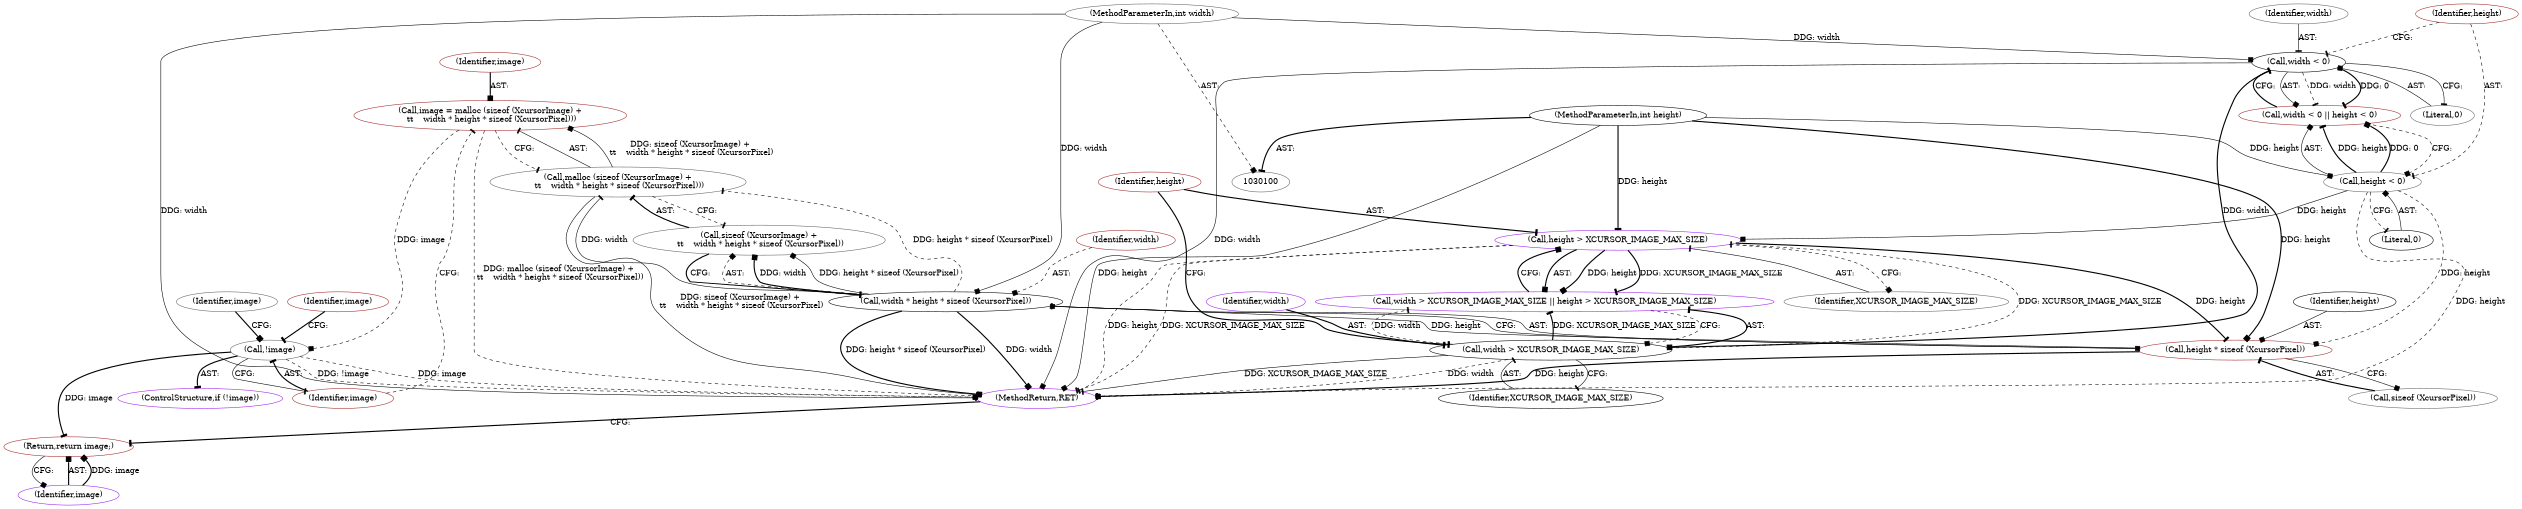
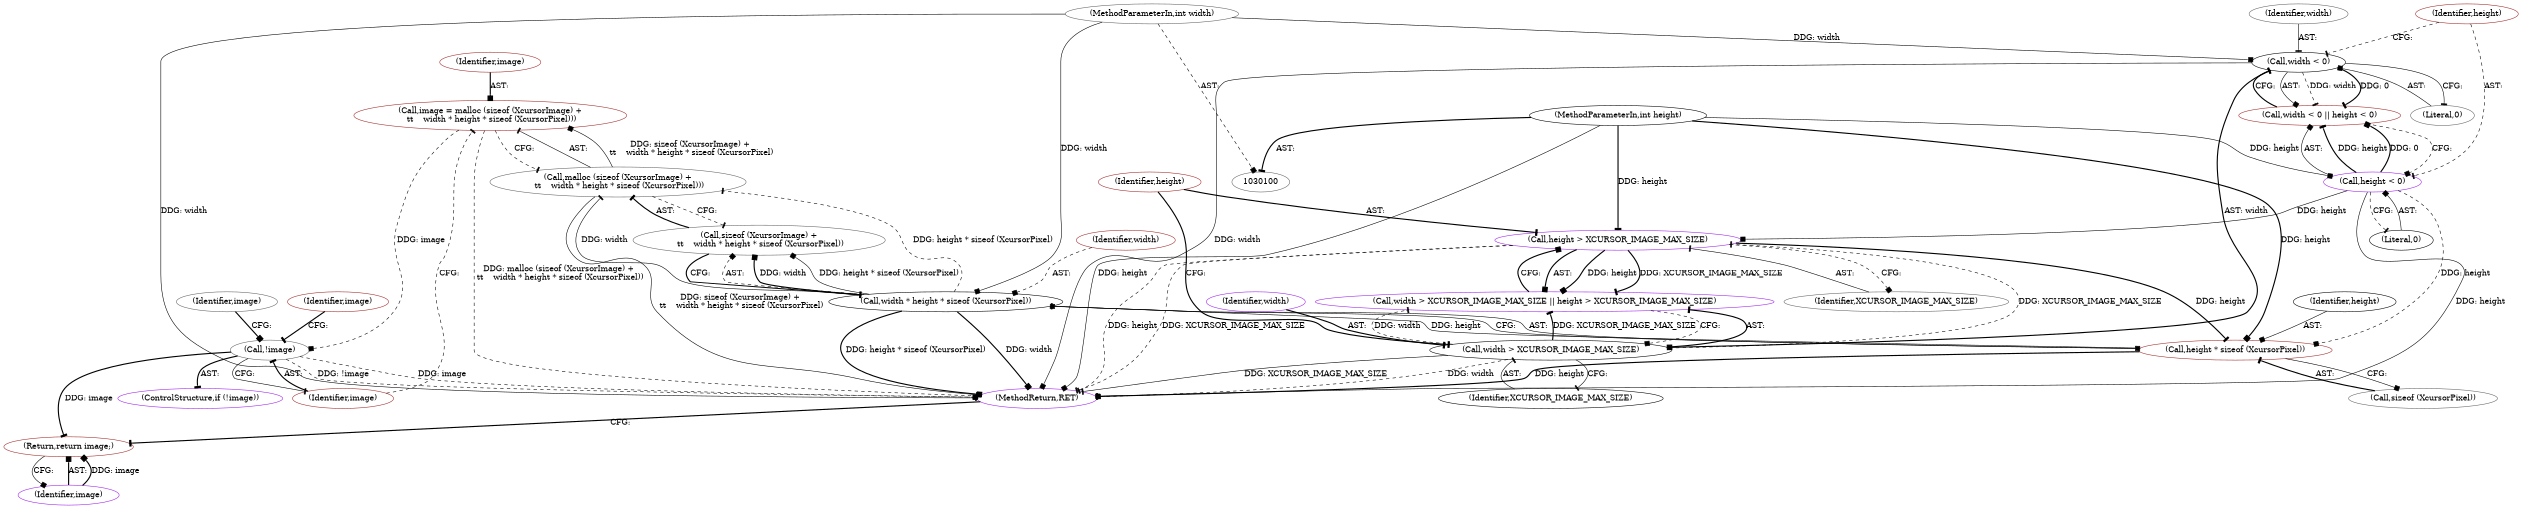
(2372, 182) -> (2372, 182)
(2246, 211) -> (2246, 211)
(1893, 386) -> (1893, 386)
